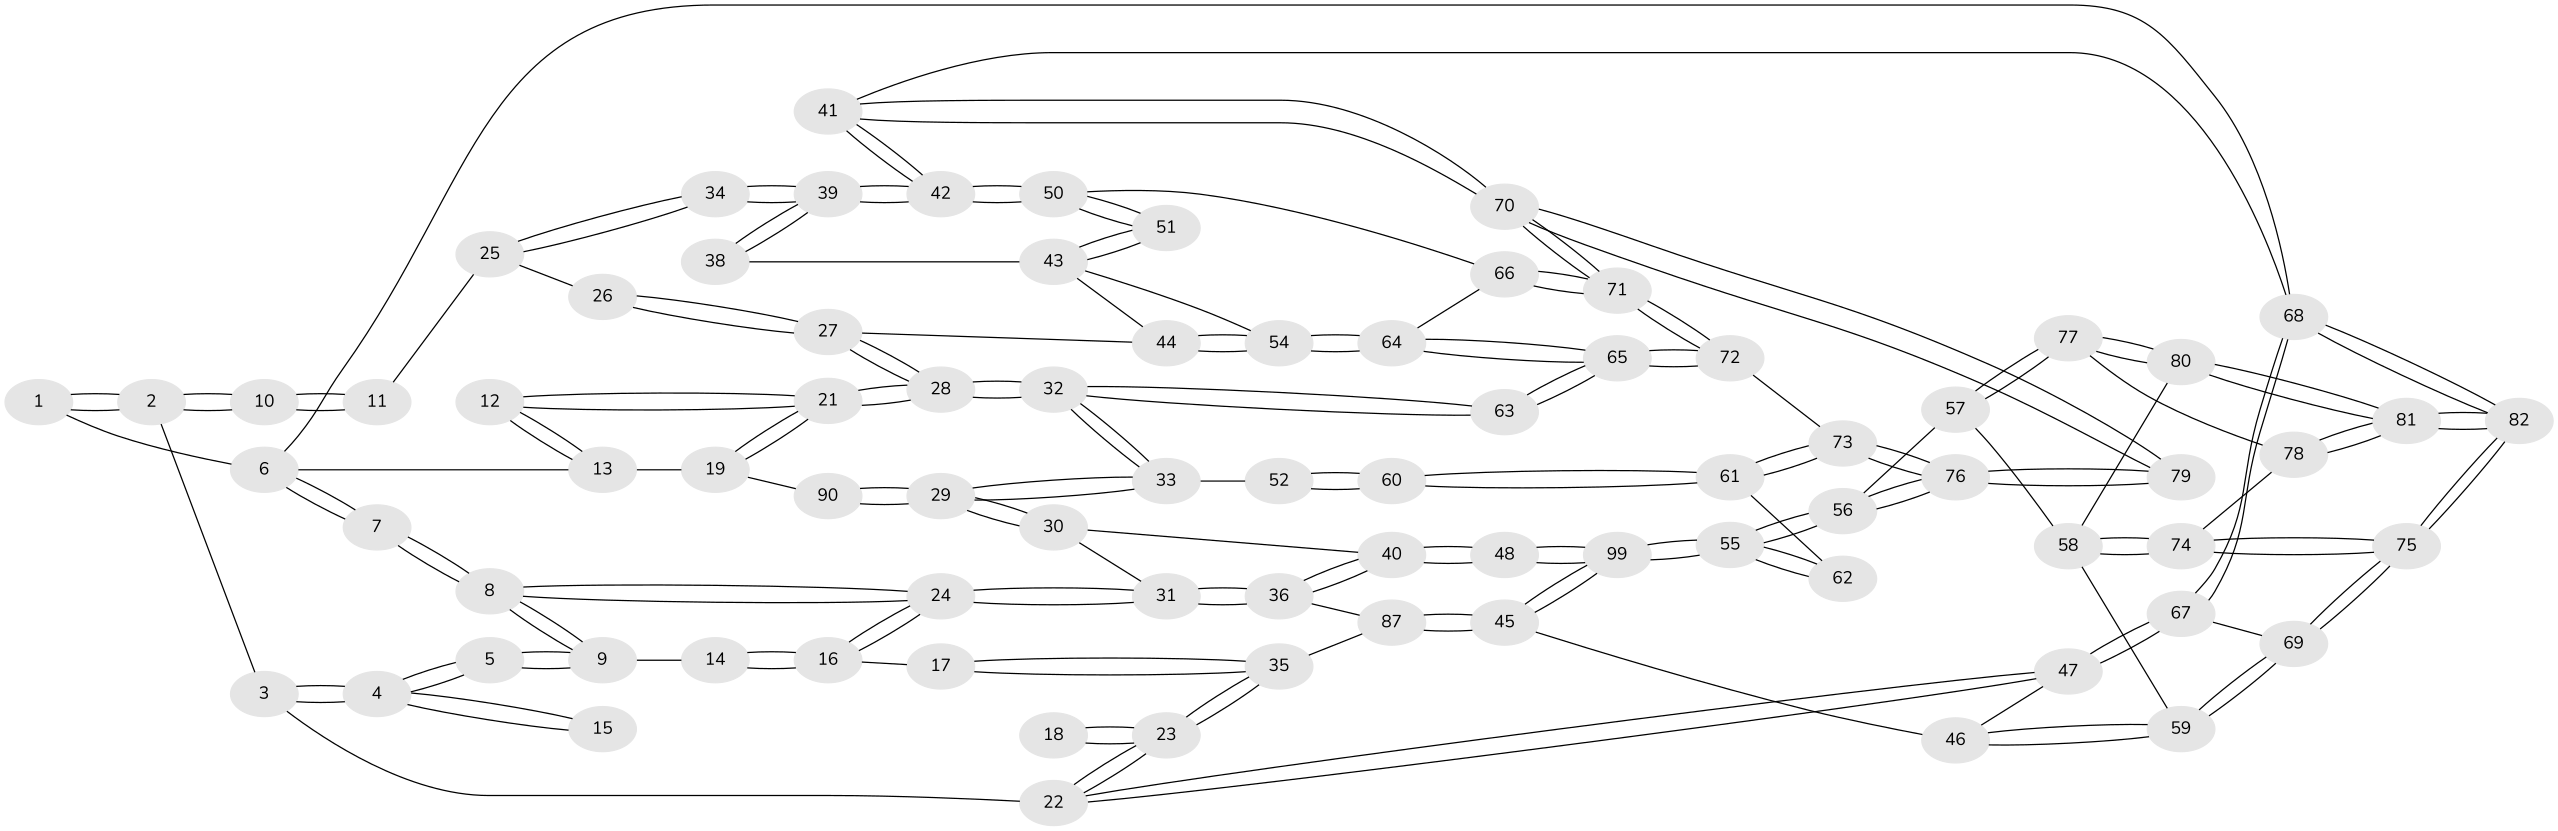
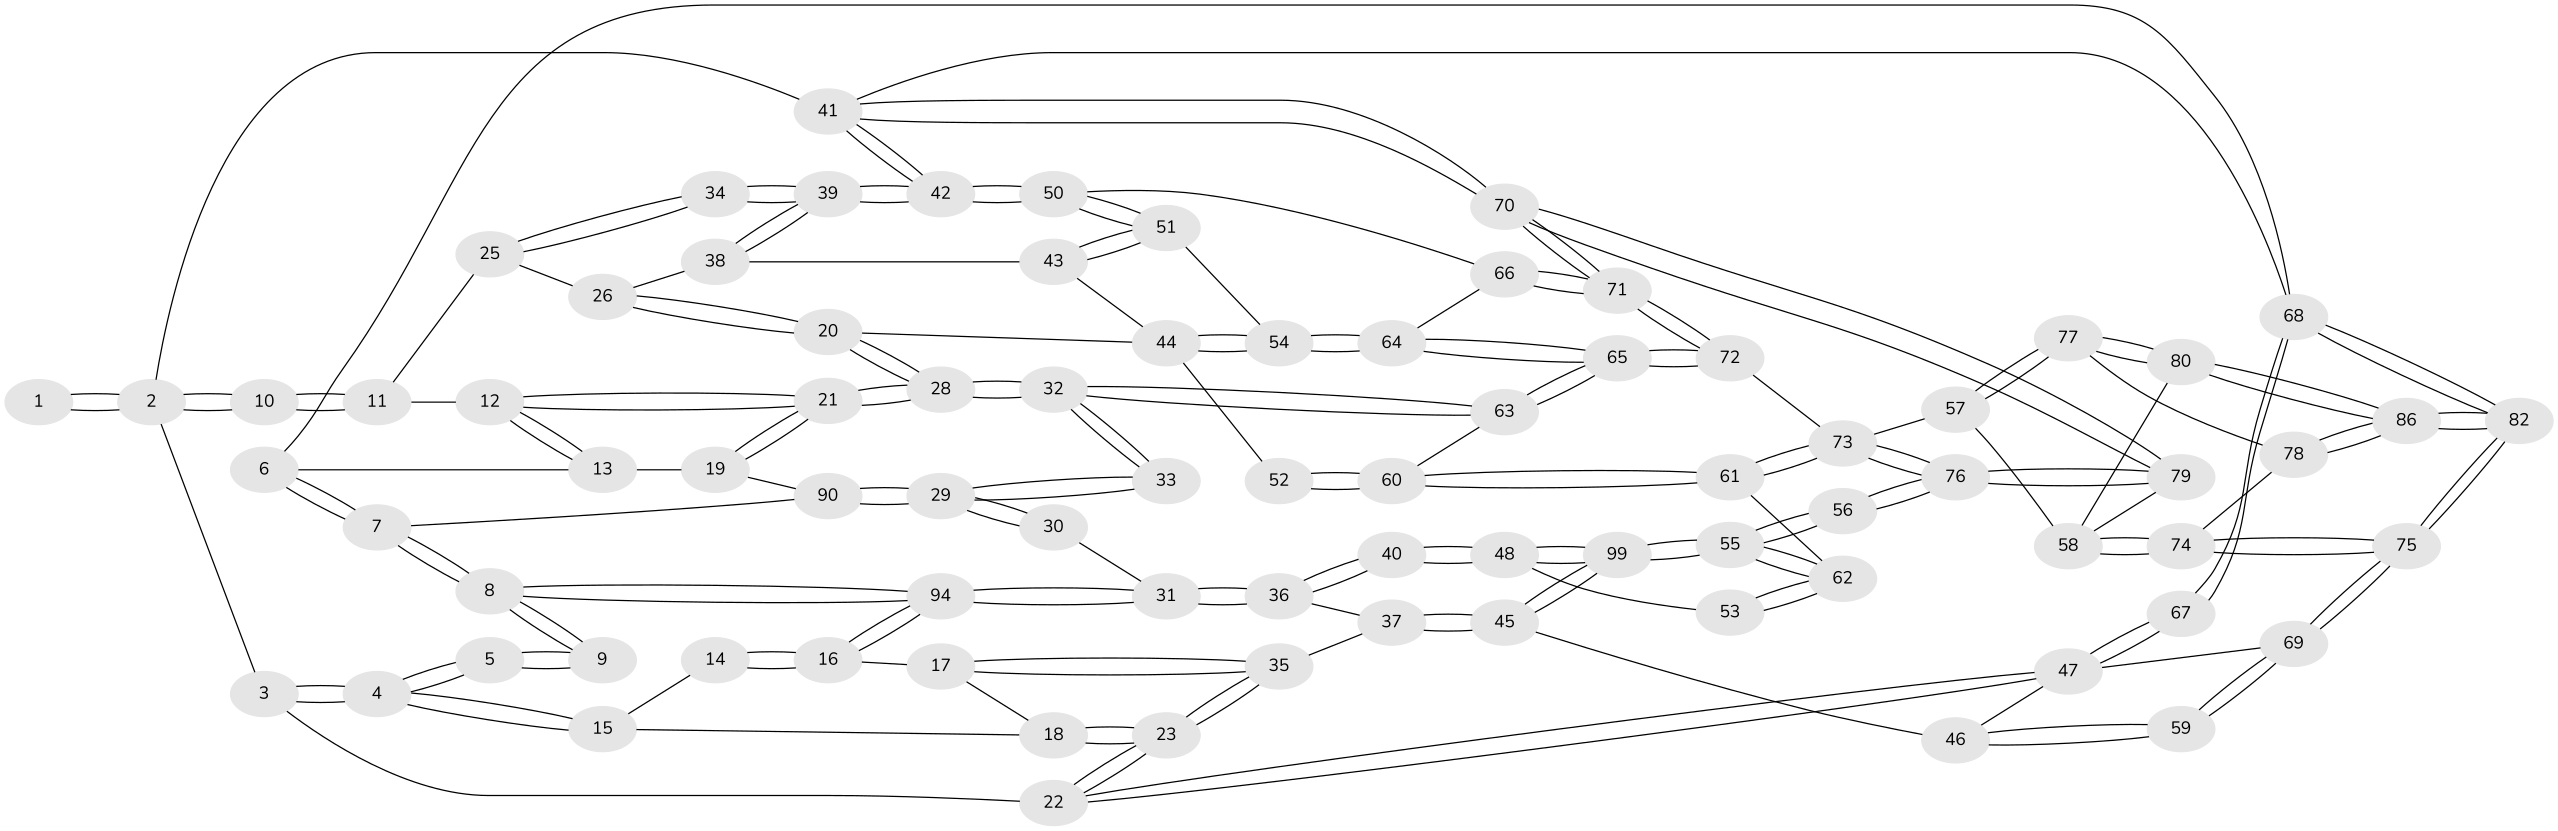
none -> (379, 53)
none -> (659, 279)
(1169, 298) -> (1223, 286)
(828, 332) -> (828, 332)
none -> (434, 402)
(2407, 421) -> (2407, 421)
(147, 445) -> none
none -> (1448, 446)
(1899, 460) -> (1899, 427)
(1223, 481) -> (1225, 415)
none -> (603, 514)
(1223, 541) -> none
(941, 596) -> (941, 596)
none -> (1730, 613)
(1392, 623) -> (1392, 623)
(2118, 627) -> (2125, 512)
(2238, 629) -> (2181, 658)
(659, 660) -> (659, 695)
none -> (997, 701)
none -> (828, 732)
